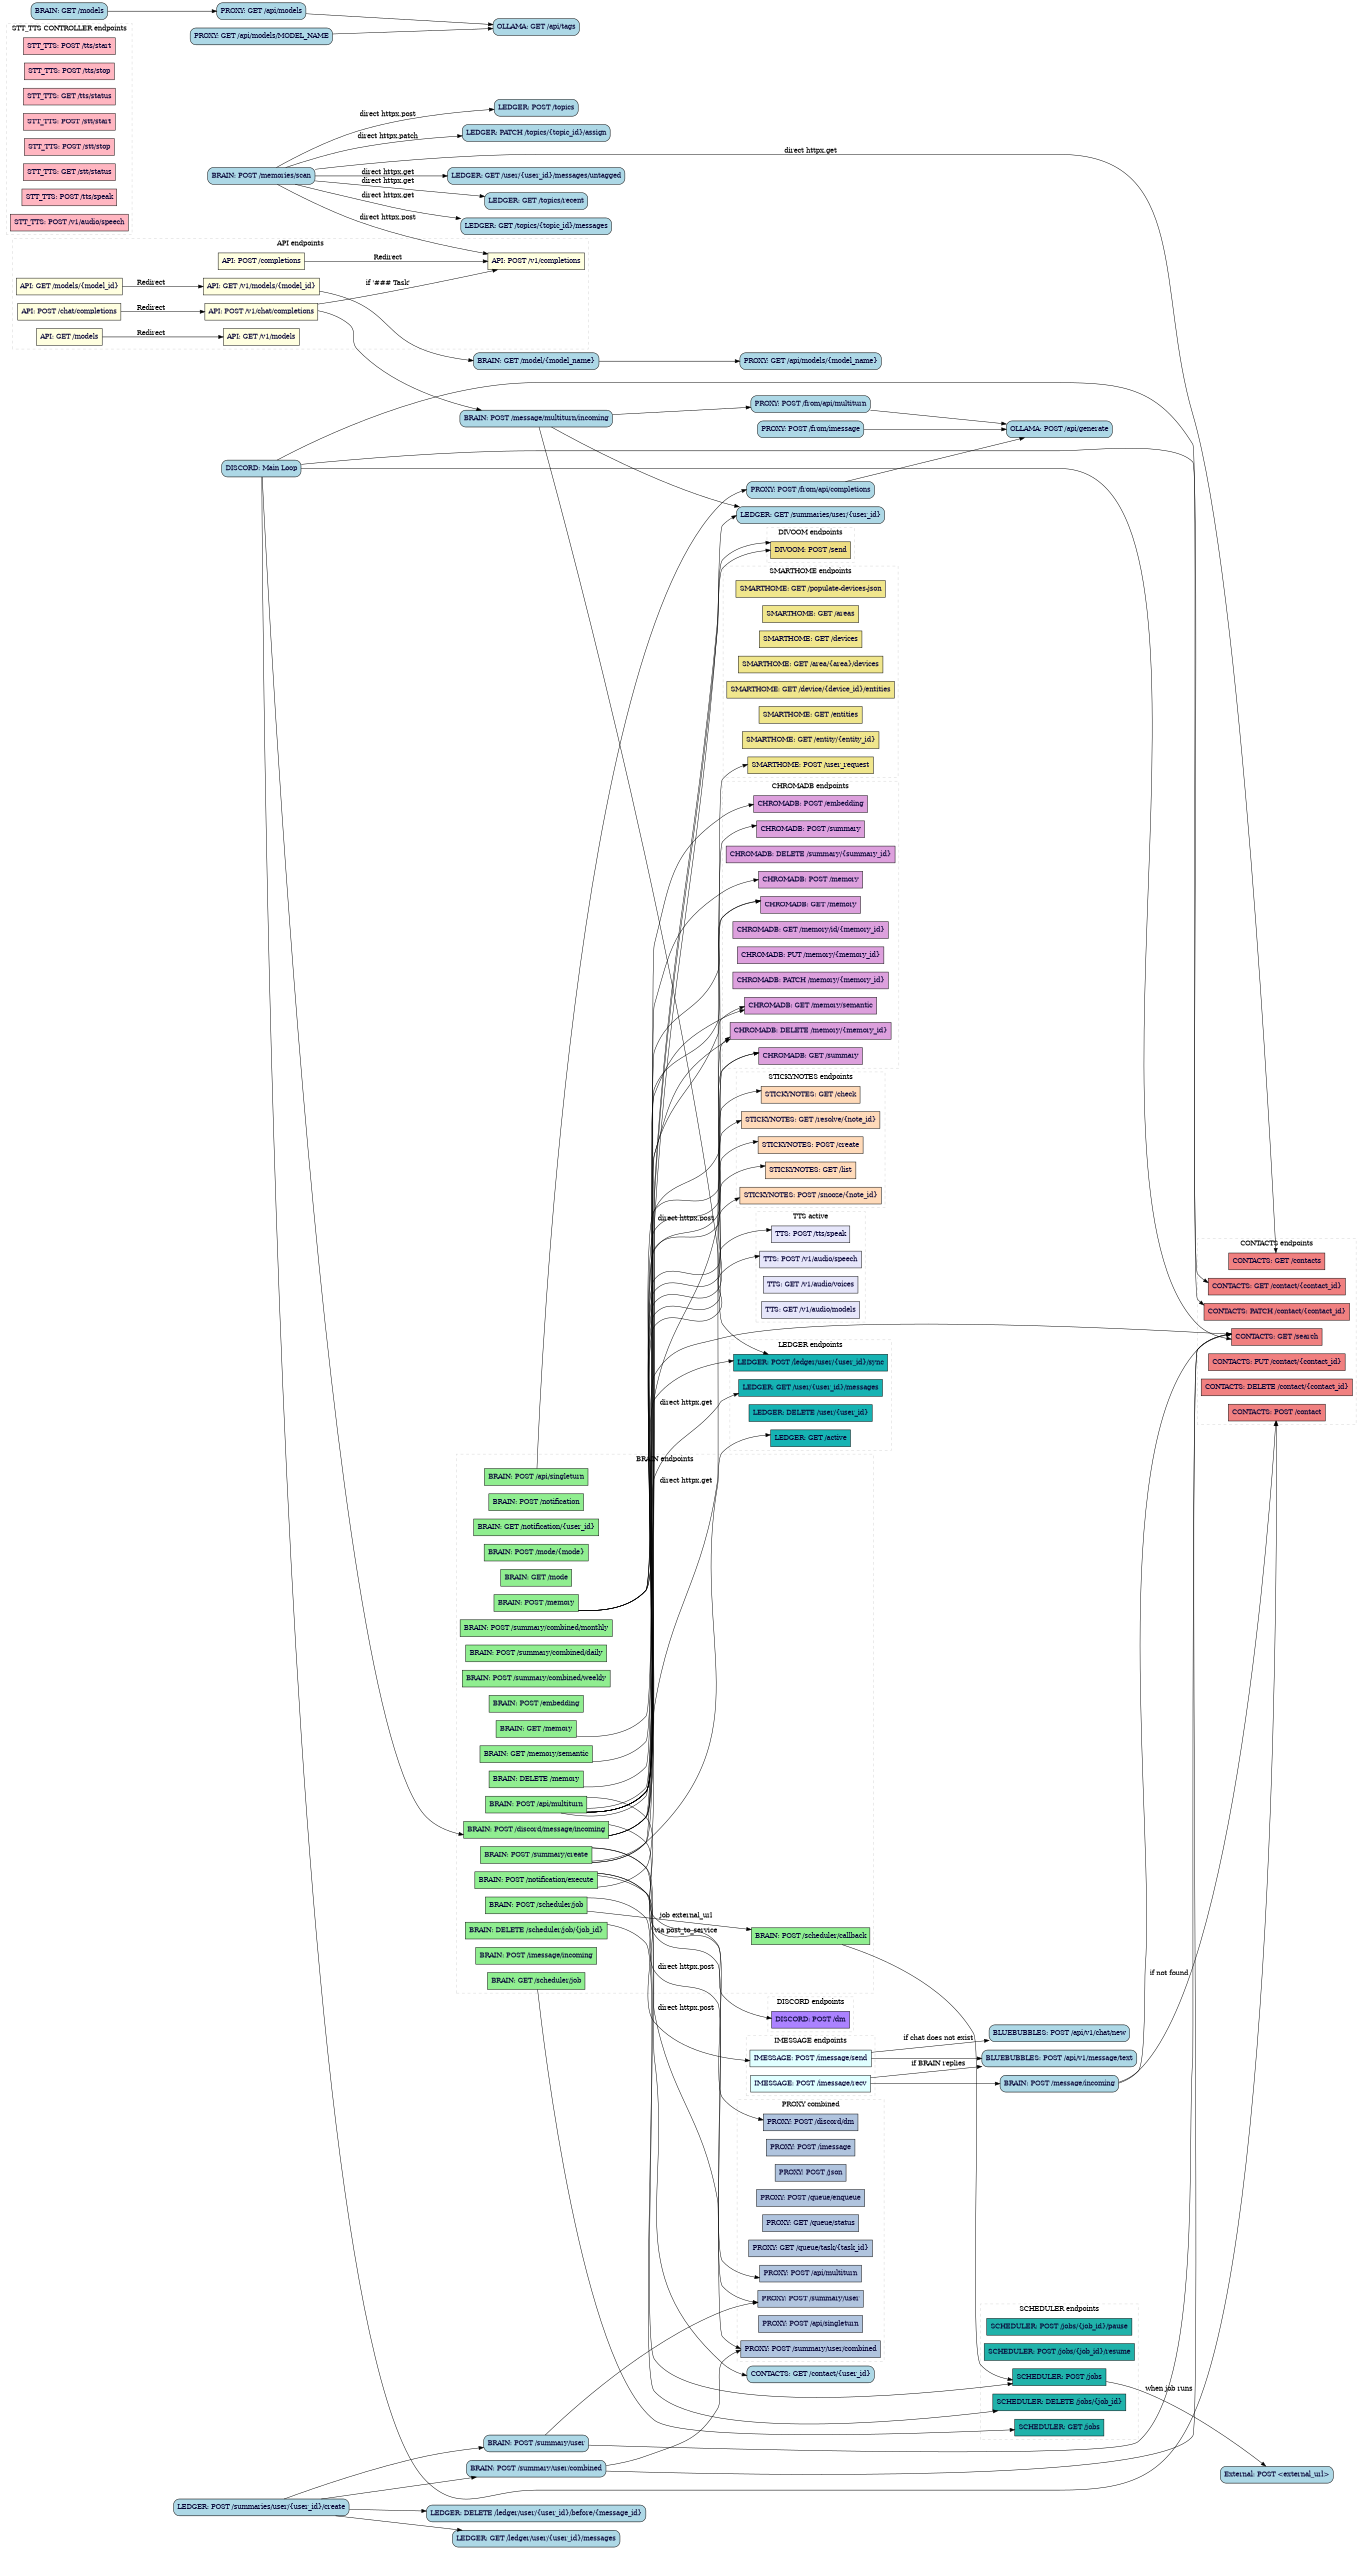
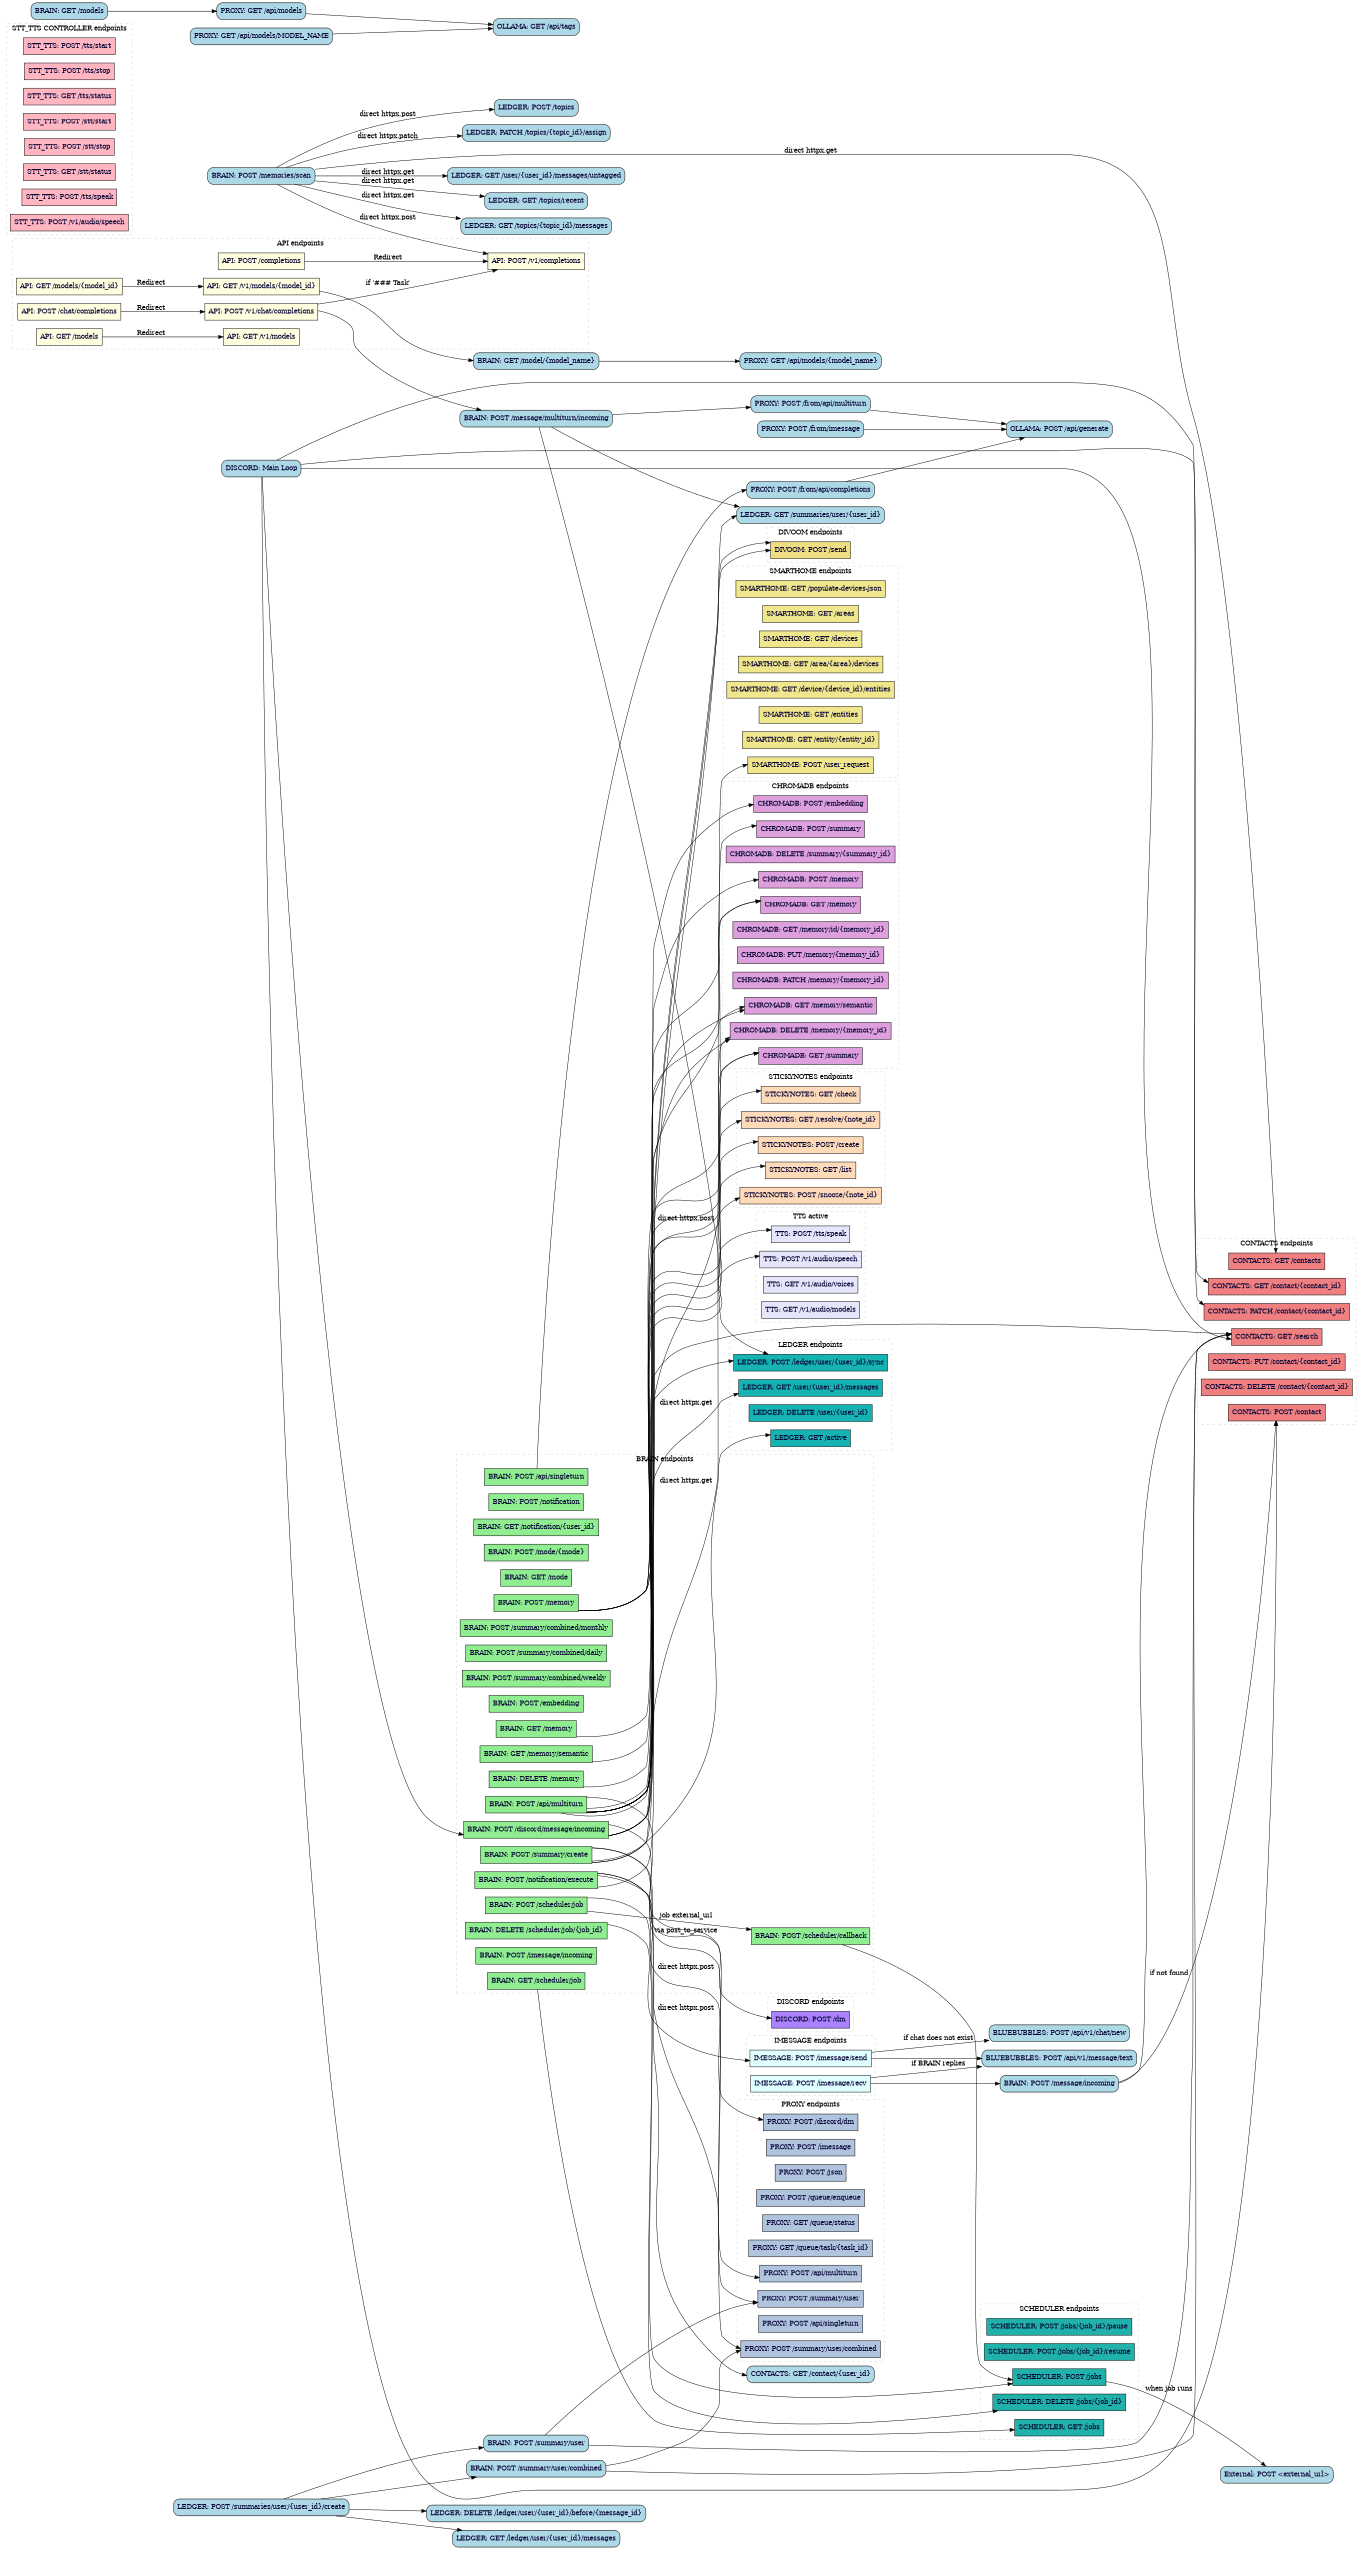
(811, 2105) -> (811, 2105)
